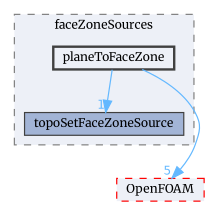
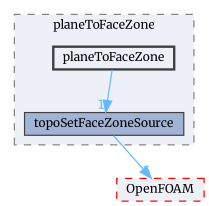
(104, 26) -> (104, 26)
(185, 99) -> (128, 152)
